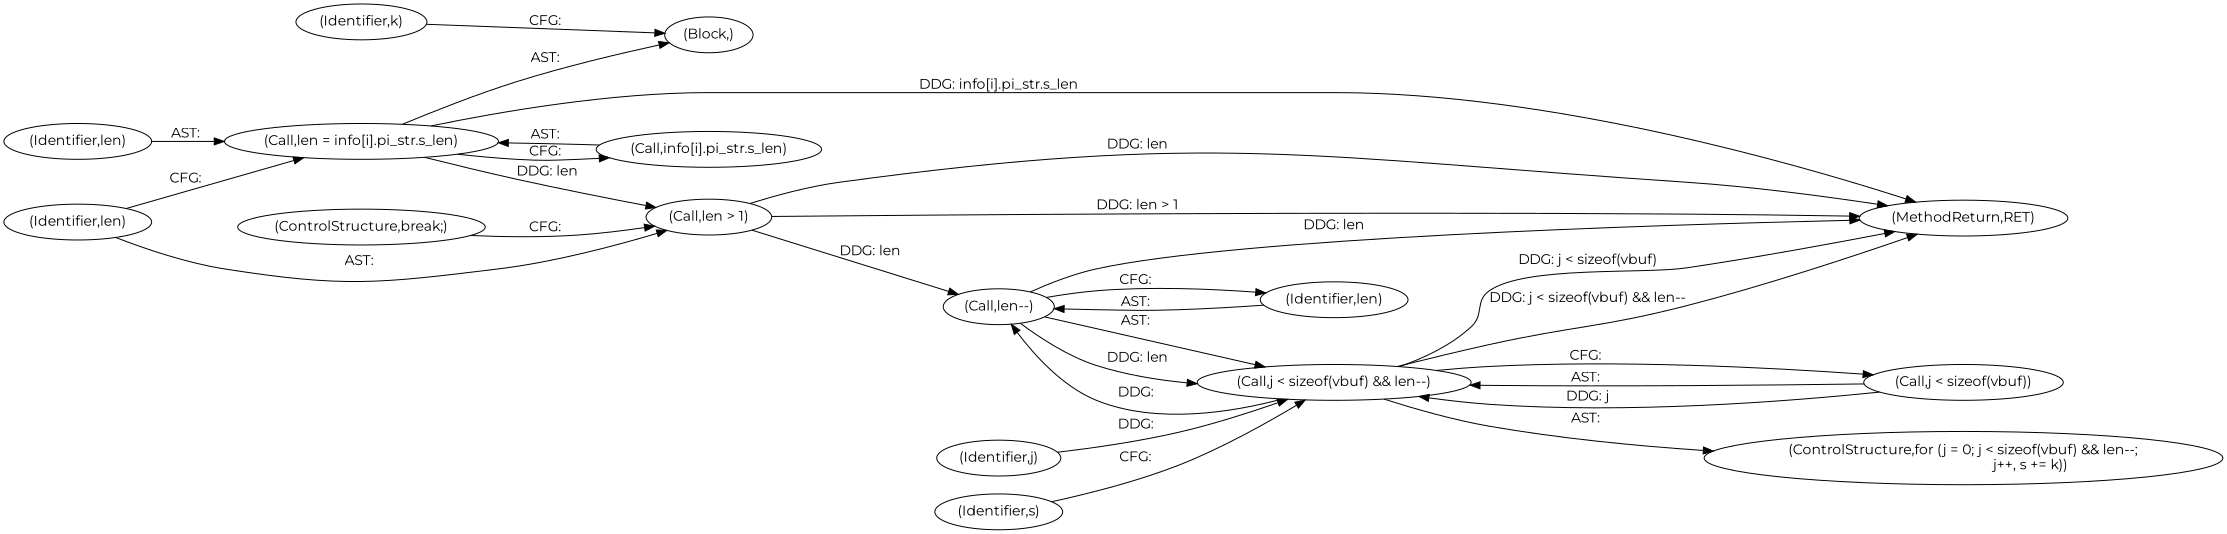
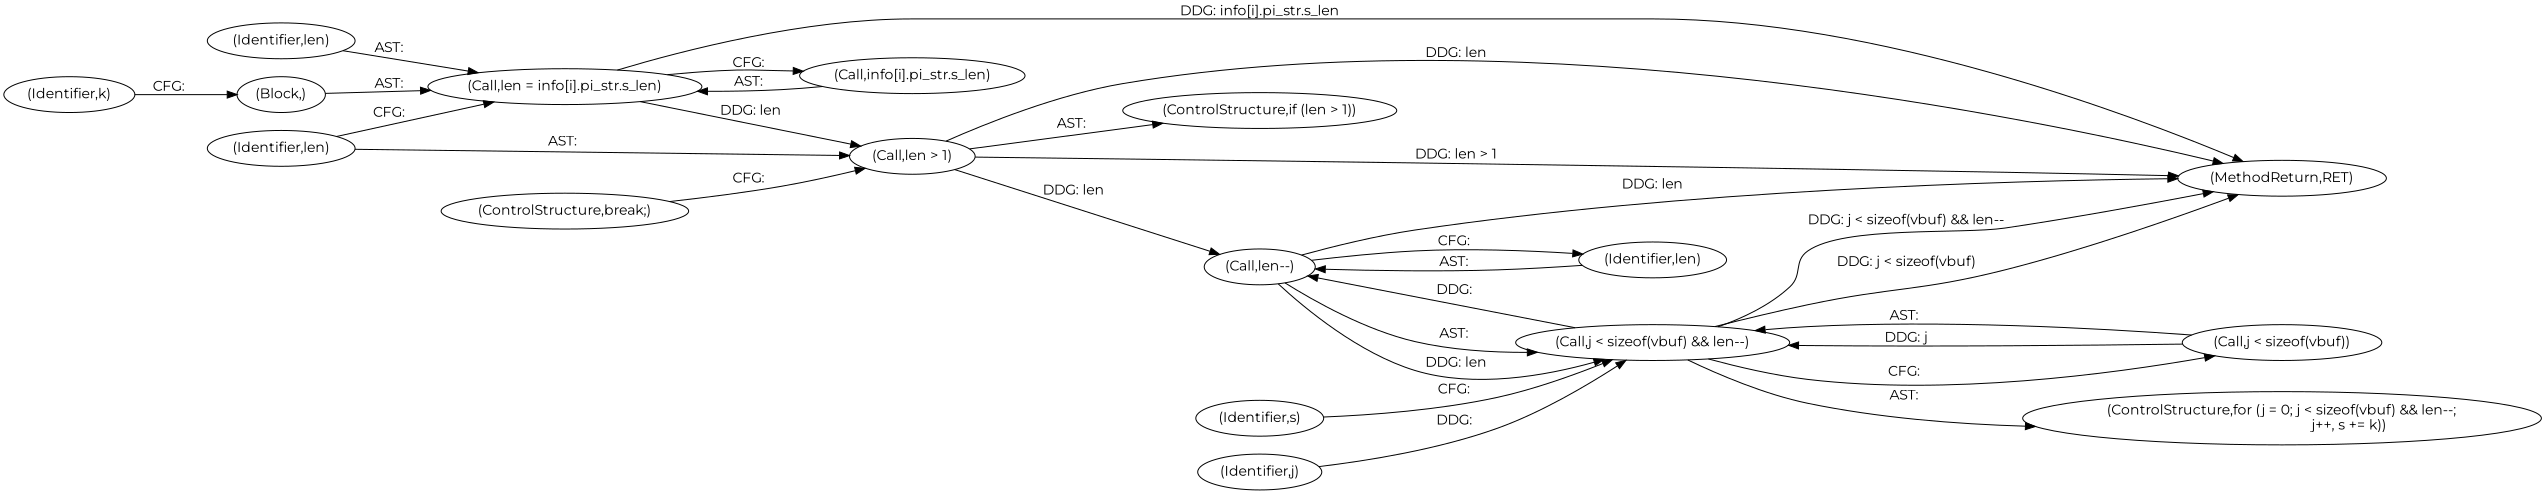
(529, 78) -> (373, 92)
none -> (1260, 111)
